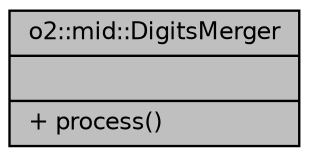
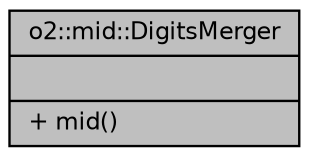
(96, 122) -> (74, 122)
